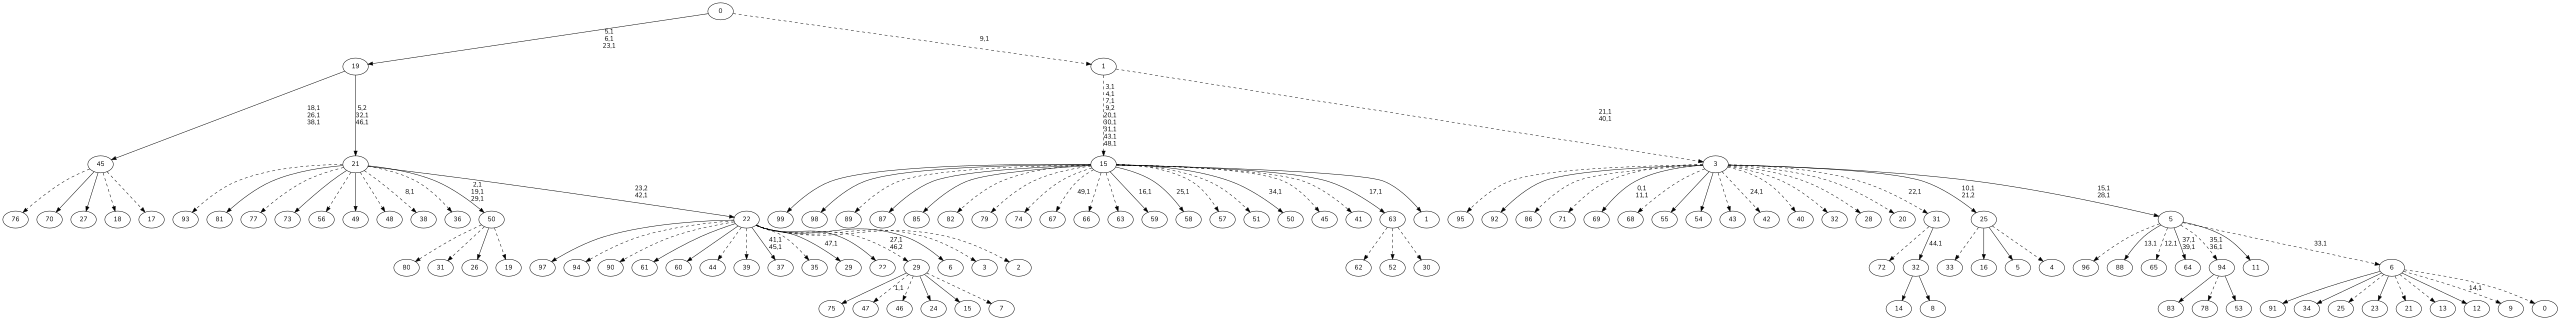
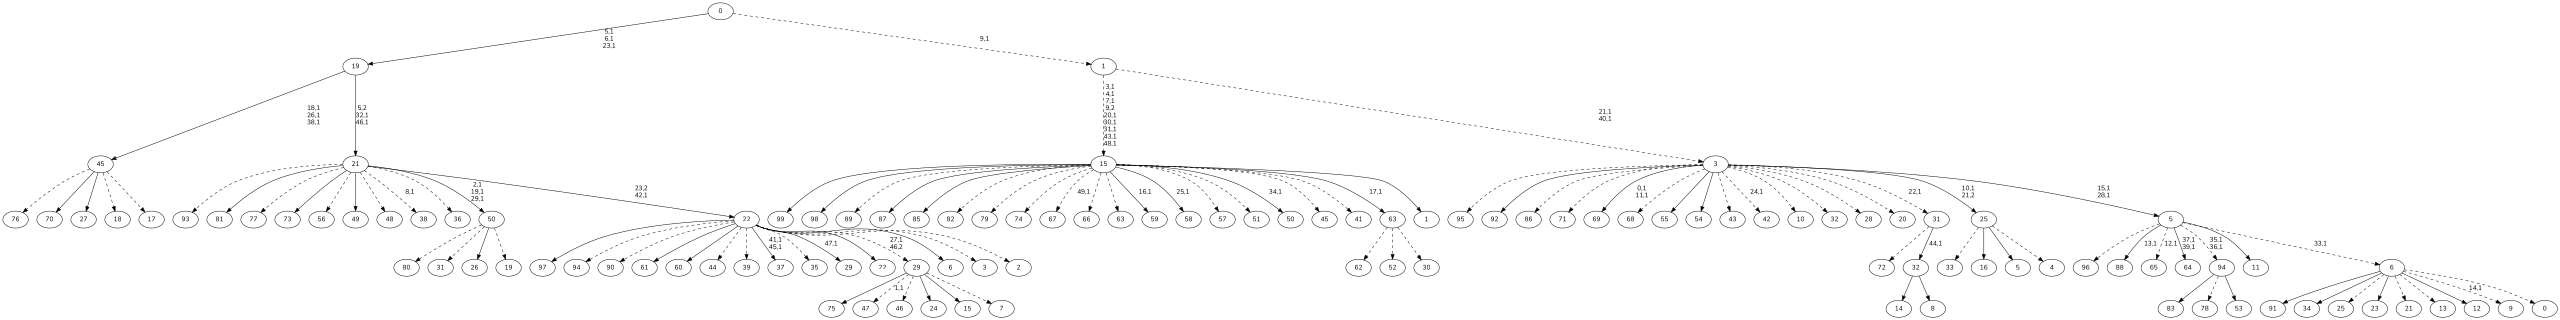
(1801, 220) -> (1801, 220)
